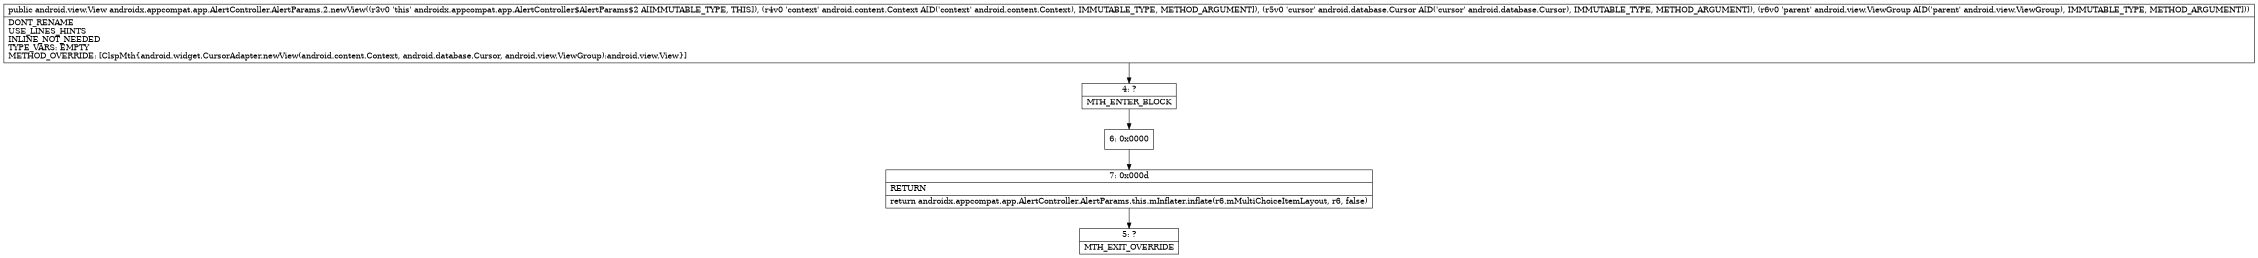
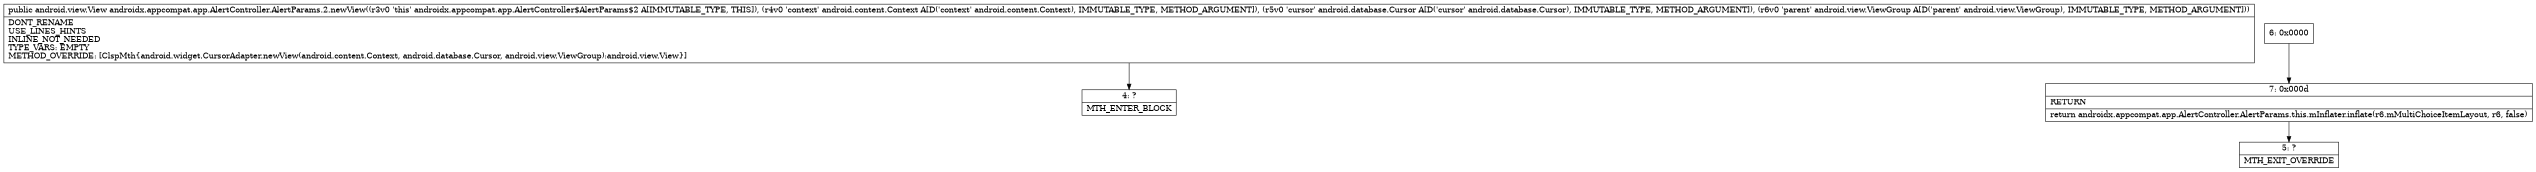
(1129, 116) -> none
